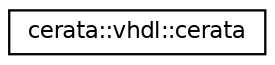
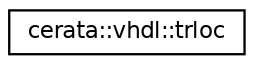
(137, 32) -> (127, 32)
